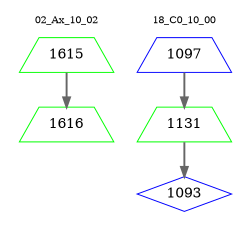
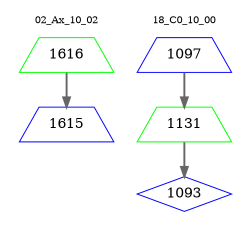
(67, 55) -> (67, 125)
(67, 85) -> (67, 85)
